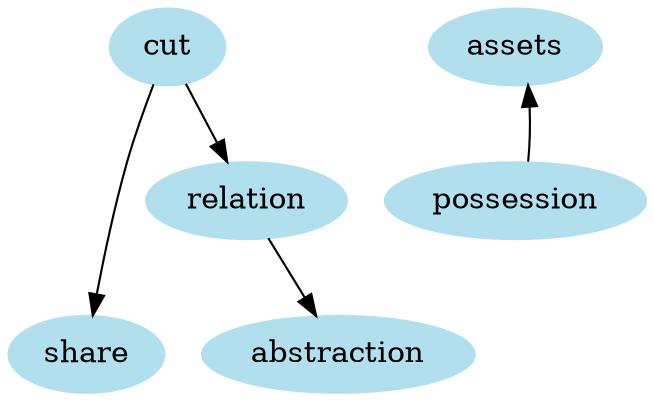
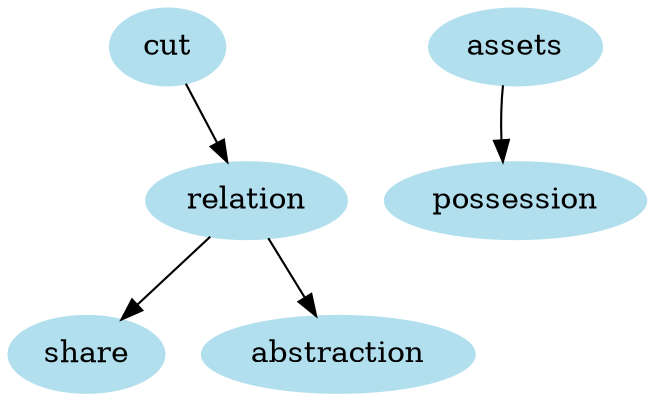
(530, 134) -> (501, 113)
(120, 188) -> (174, 271)
